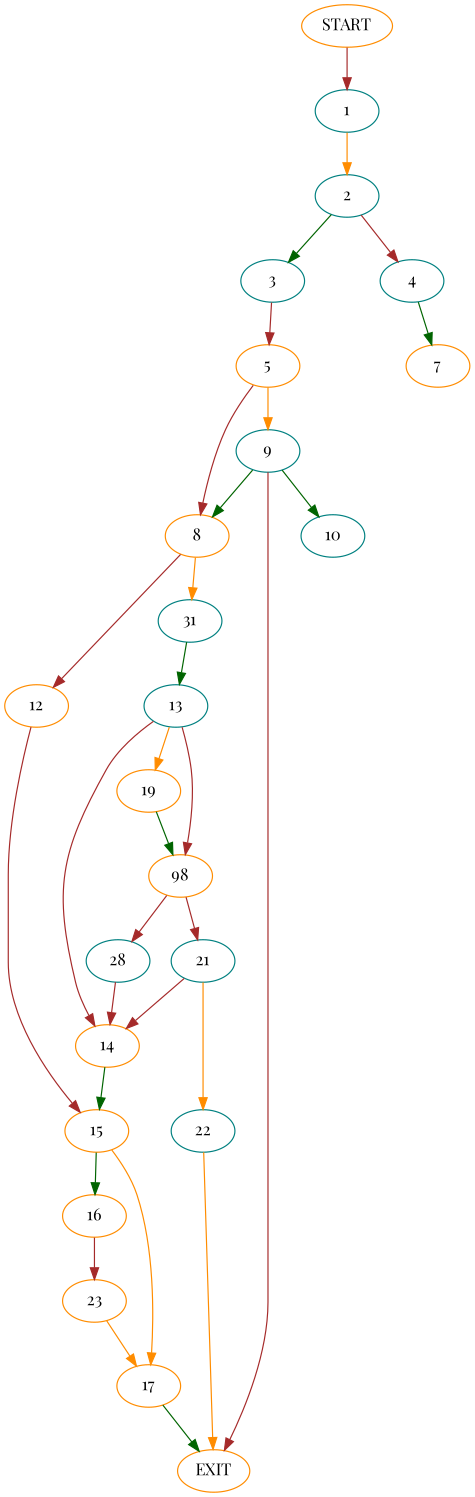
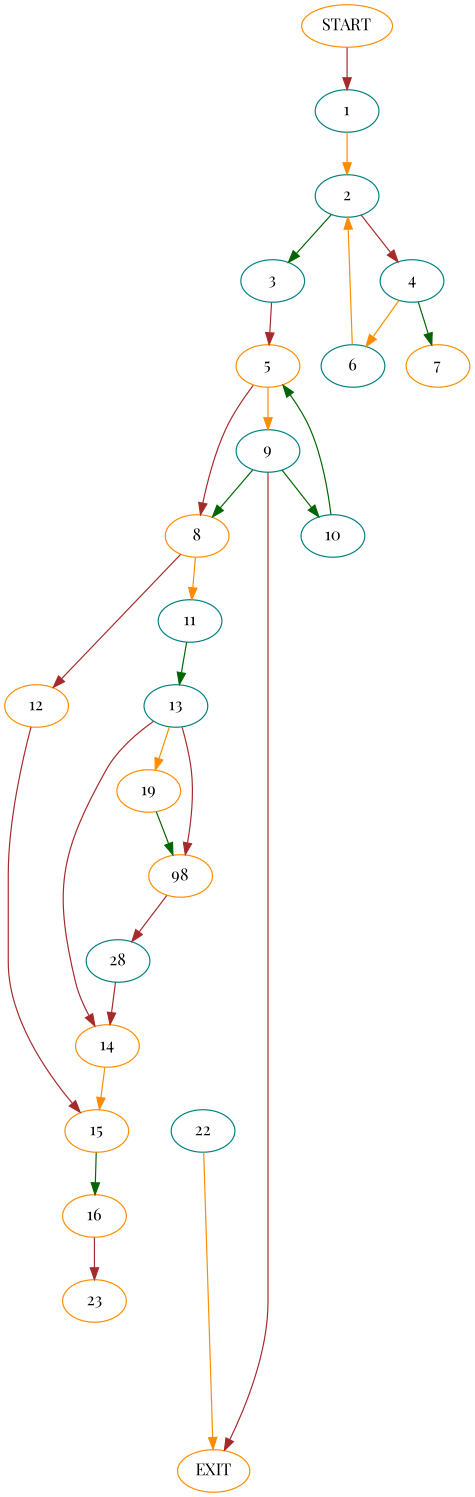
none -> (353, 366)
none -> (318, 452)
(190, 621) -> (190, 621)
(203, 961) -> none
(103, 1082) -> (103, 1082)
(149, 1386) -> none
